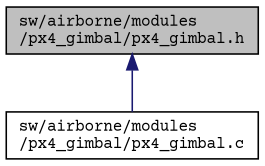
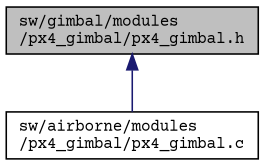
(132, 31) -> (132, 31)
